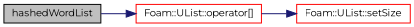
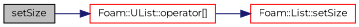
(52, 14) -> (29, 14)
(353, 14) -> (303, 14)
